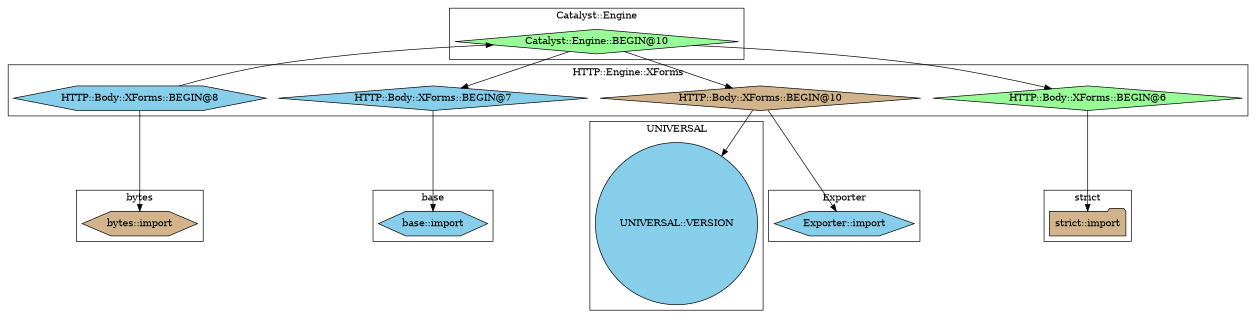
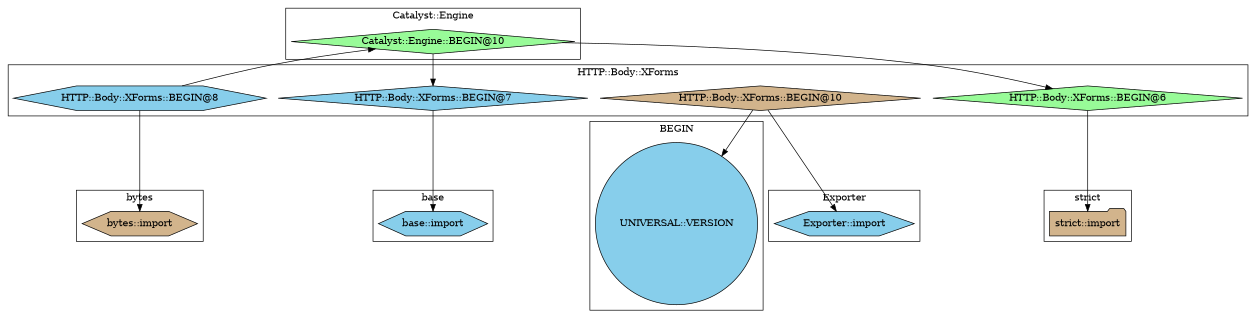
(677, 70) -> none
(628, 73) -> (628, 73)
(676, 129) -> (676, 129)
